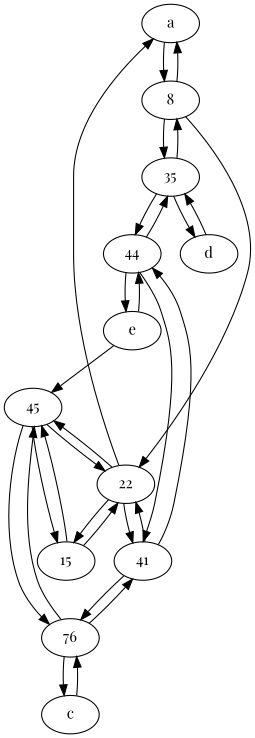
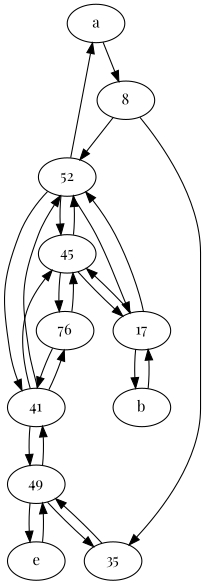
(178, 67) -> none
(178, 144) -> none
(132, 254) -> (36, 484)
(209, 254) -> none
(82, 370) -> (23, 331)
none -> (142, 407)
(126, 484) -> (67, 177)
(66, 561) -> (142, 331)
(70, 715) -> none
